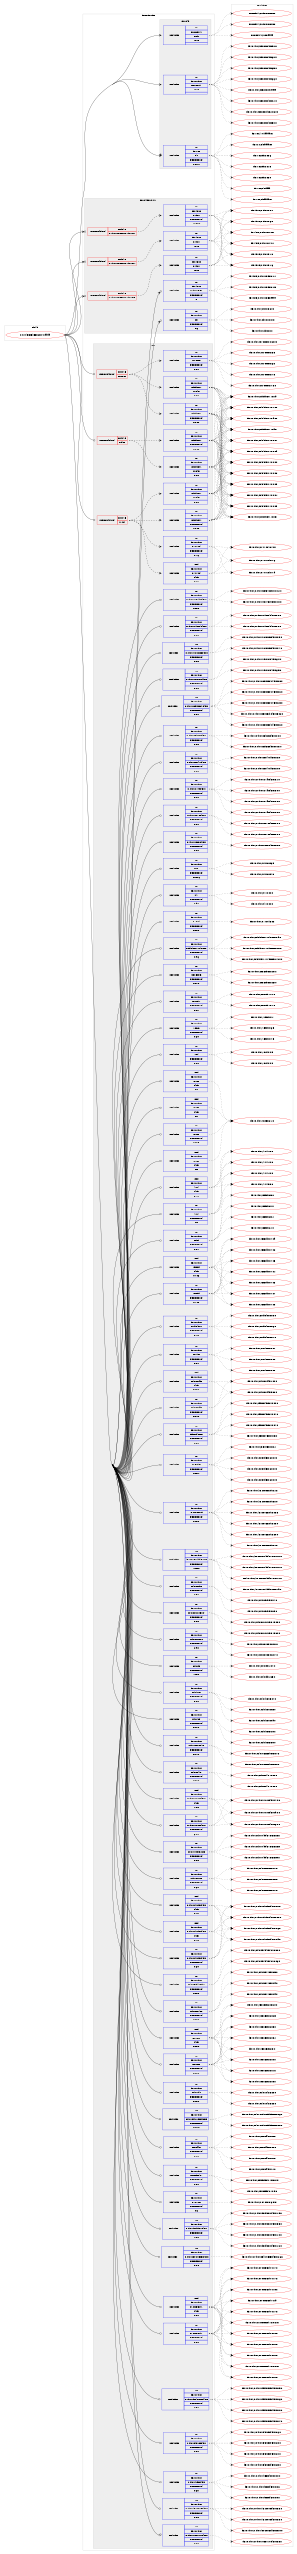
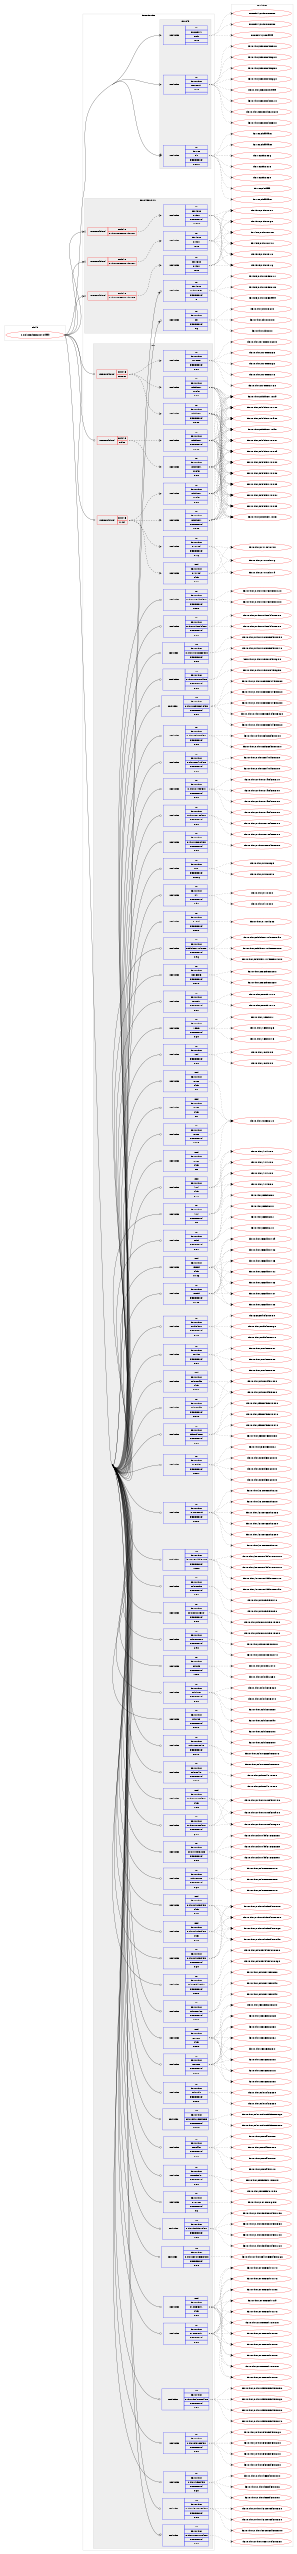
(262, 134) -> (262, 134)
(262, 145) -> (262, 145)
(35, 335) -> (35, 335)
(262, 591) -> (262, 591)
(262, 659) -> (262, 659)
(262, 1316) -> (262, 1316)
(262, 1578) -> (262, 1578)
none -> (262, 1688)
